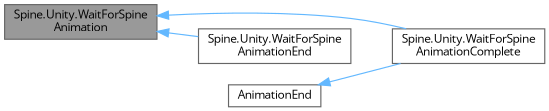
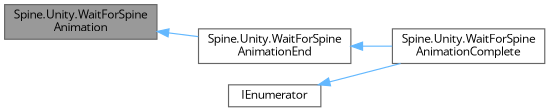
(288, 14) -> (378, 46)
(275, 96) -> (275, 96)
